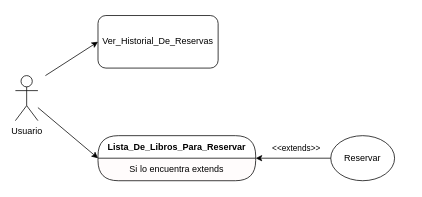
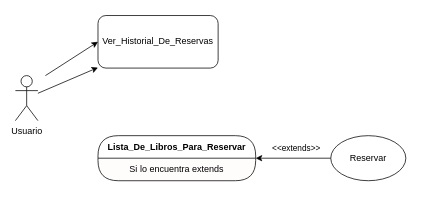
(66, 131) -> (66, 81)
(362, 158) -> (368, 158)
